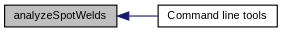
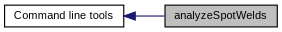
(143, 16) -> (150, 16)
